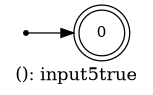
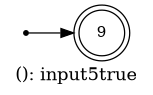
(102, 33) -> (102, 33)
